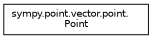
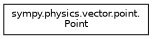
(76, 20) -> (76, 20)
